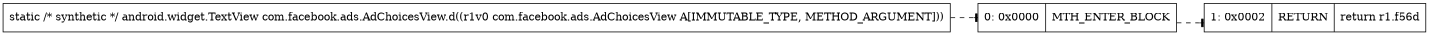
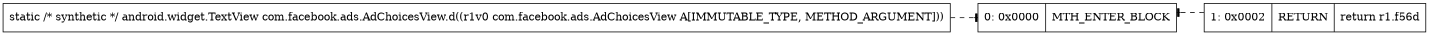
(1188, 23) -> (1192, 13)
